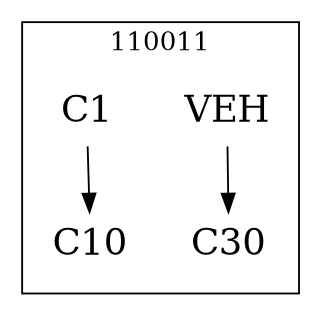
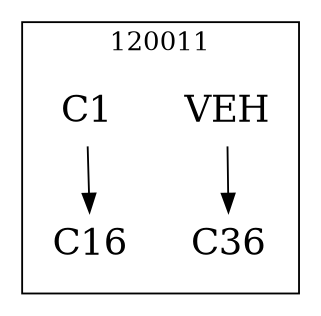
(161, 43) -> (161, 43)
(90, 245) -> (90, 245)
(229, 245) -> (229, 245)
